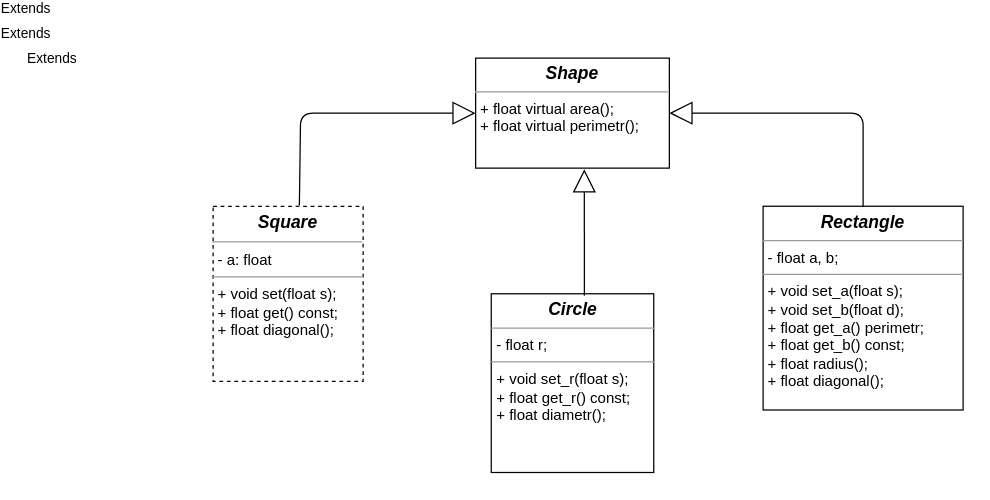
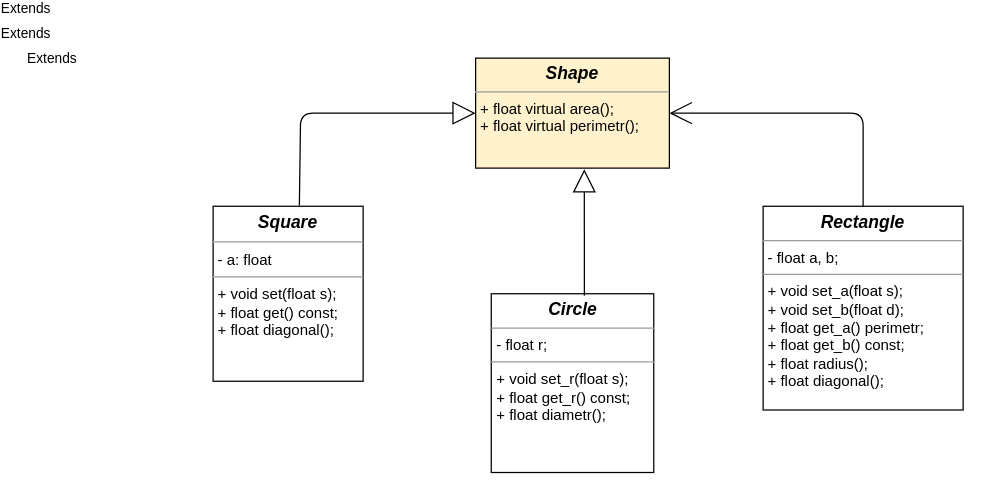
(573, 113) -> (573, 113)
(693, 113) -> (683, 113)
(288, 294) -> (288, 294)
